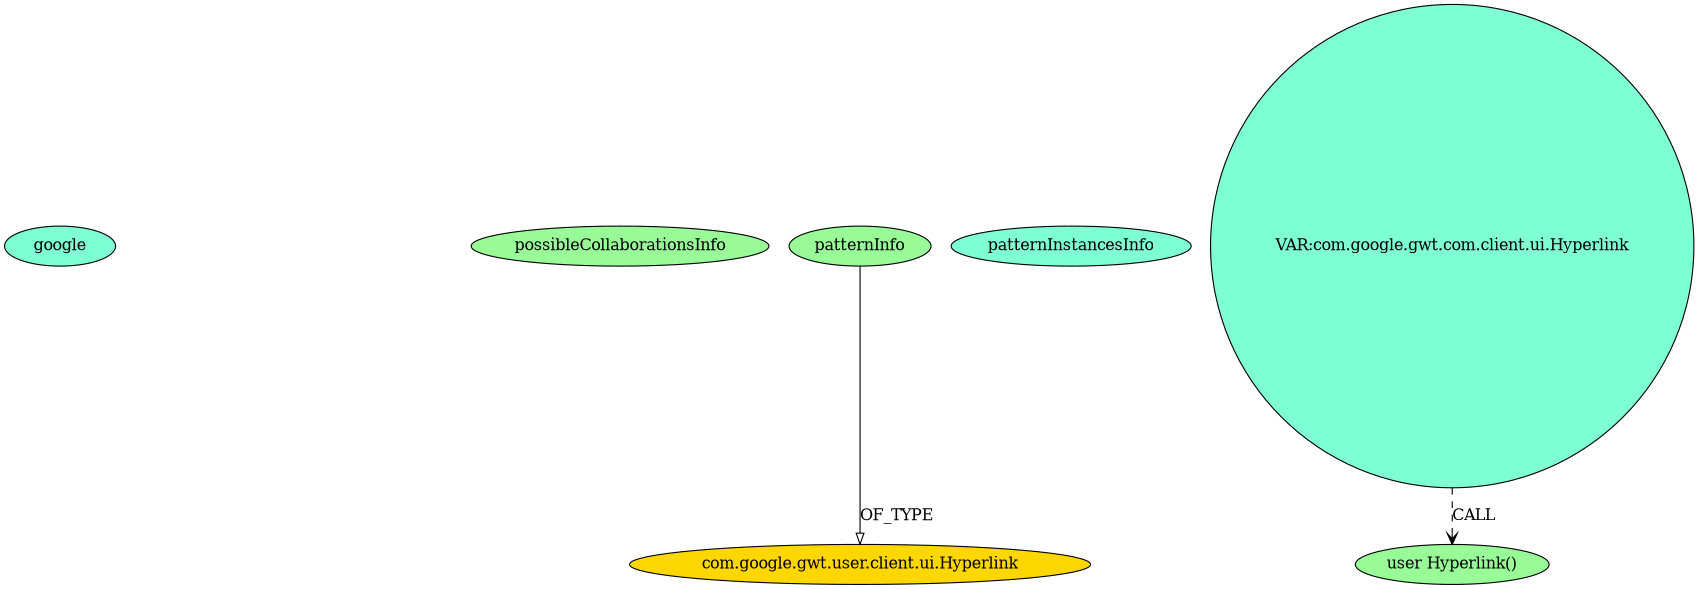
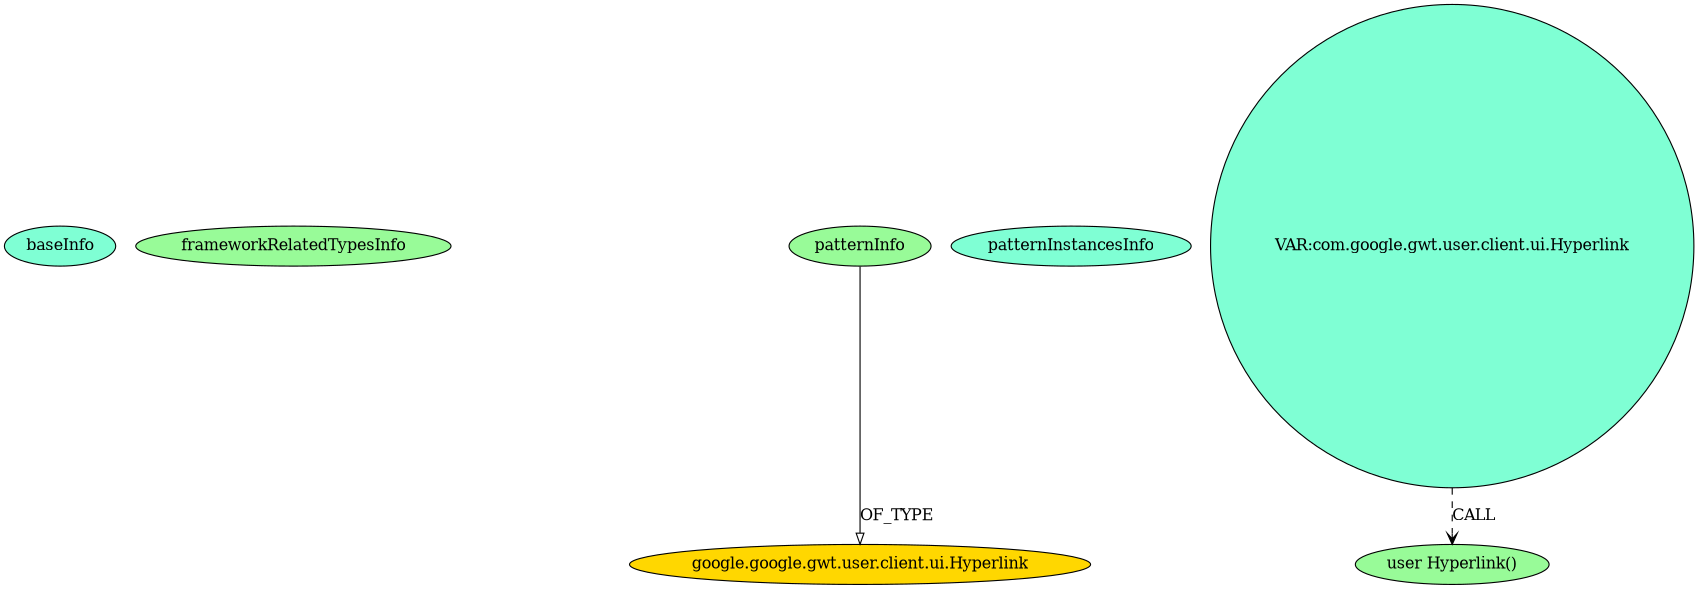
(60, 246) -> (60, 246)
none -> (293, 246)
(620, 246) -> none
(1452, 246) -> (1452, 246)
(860, 564) -> (860, 564)
